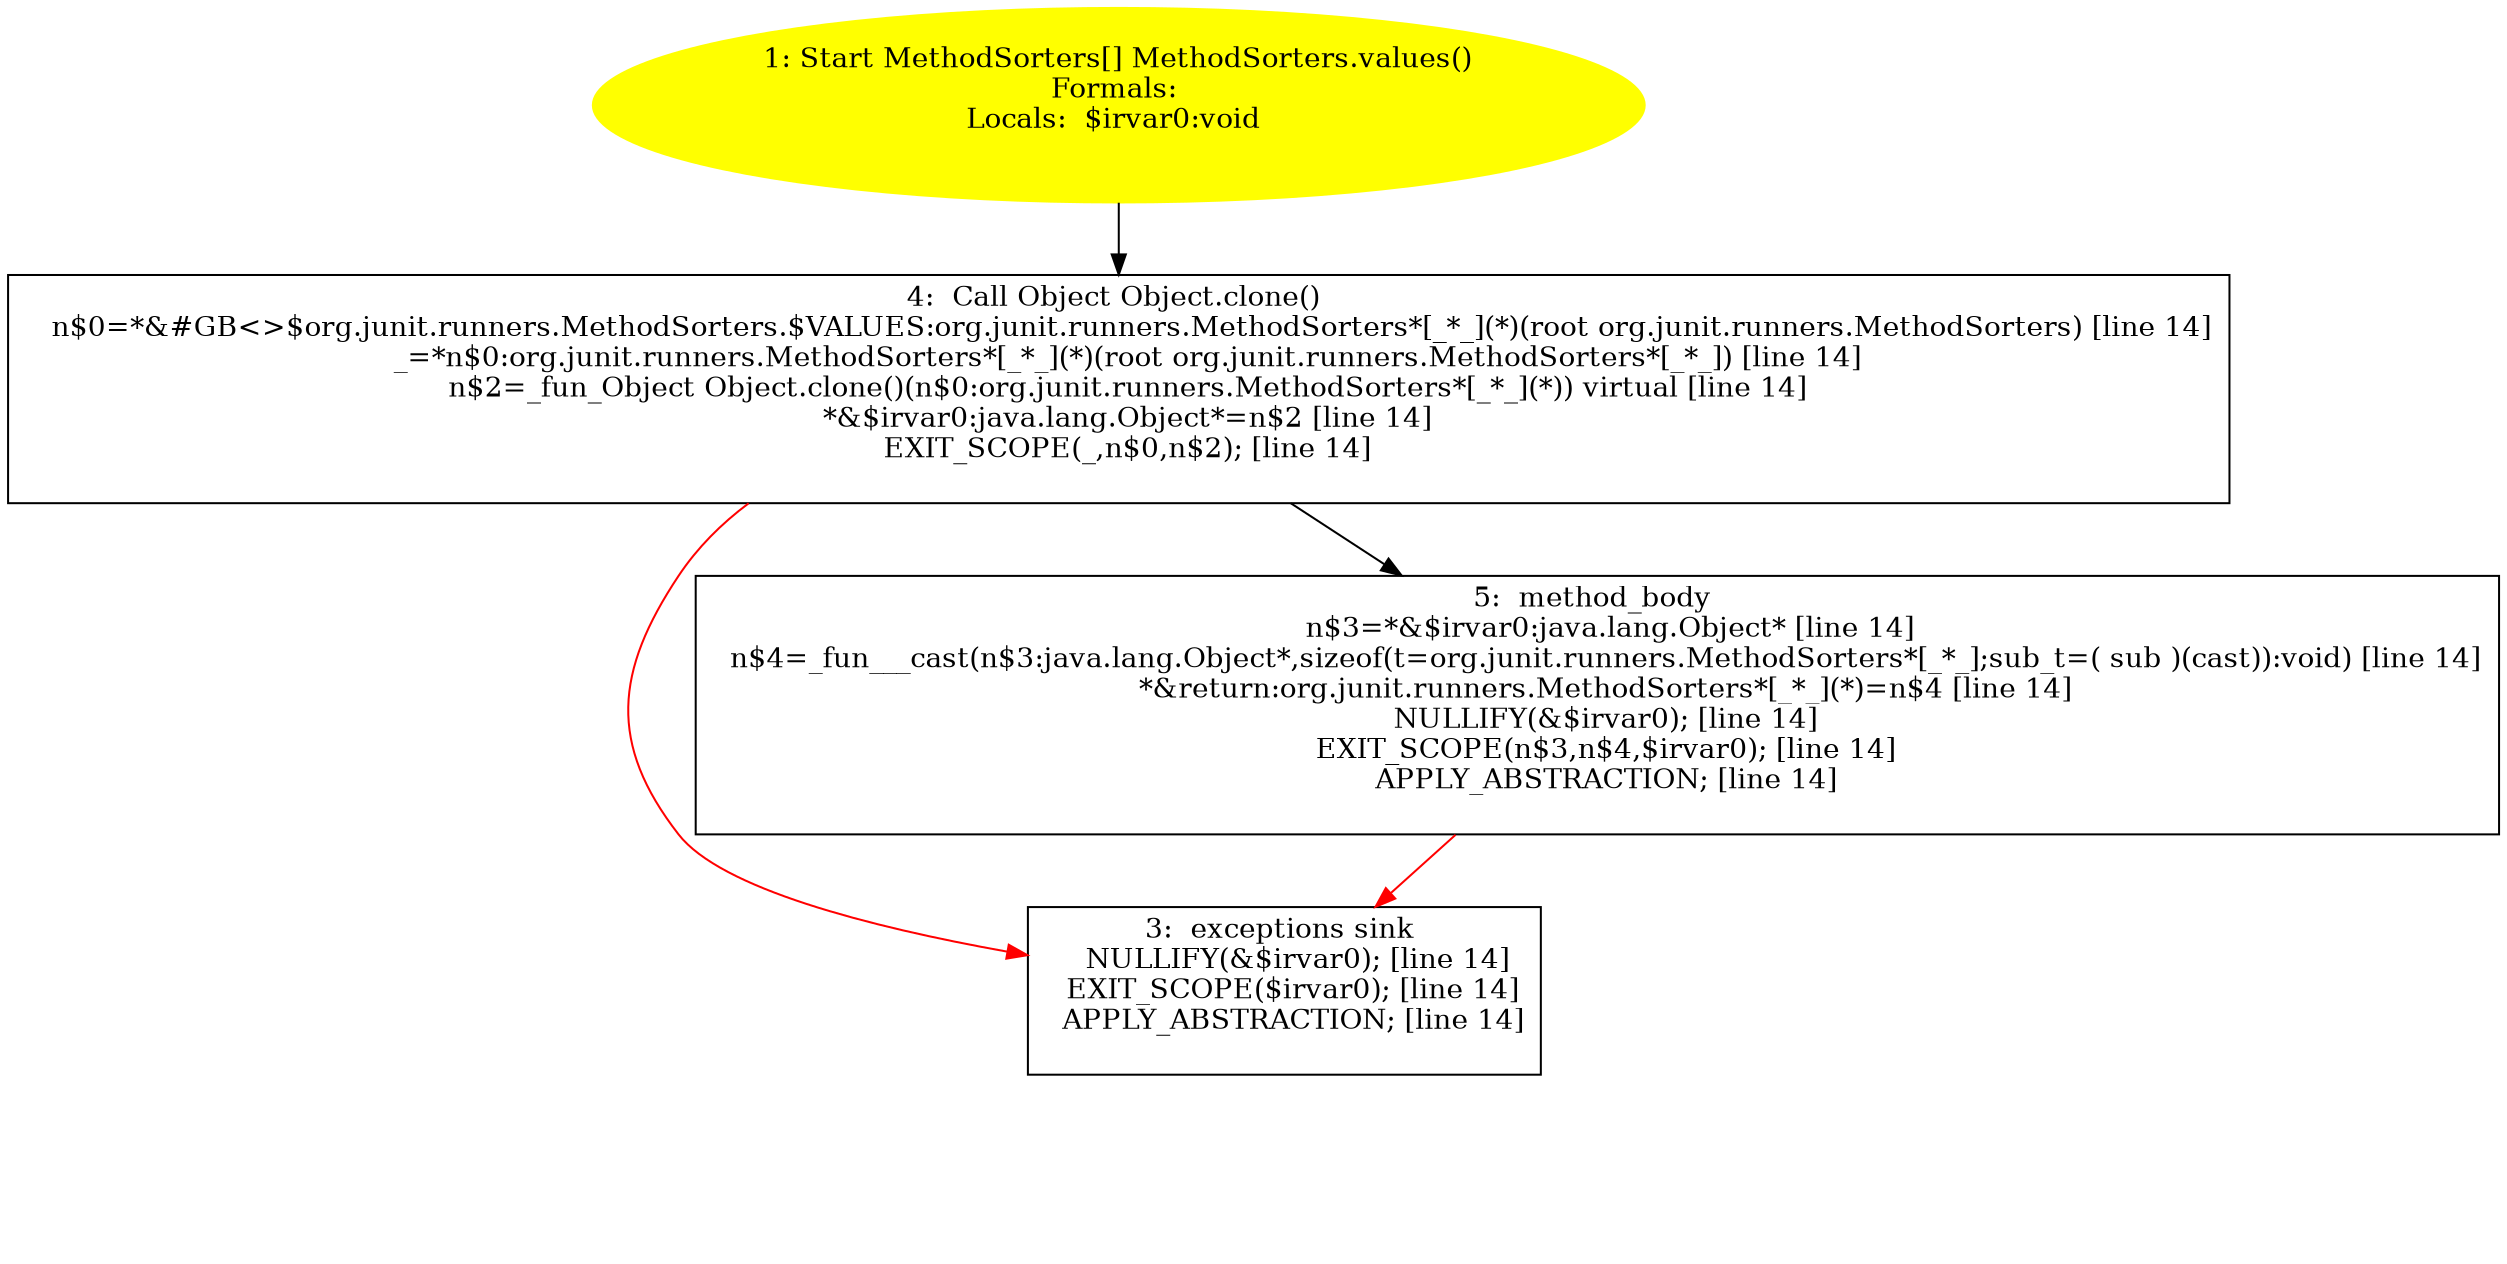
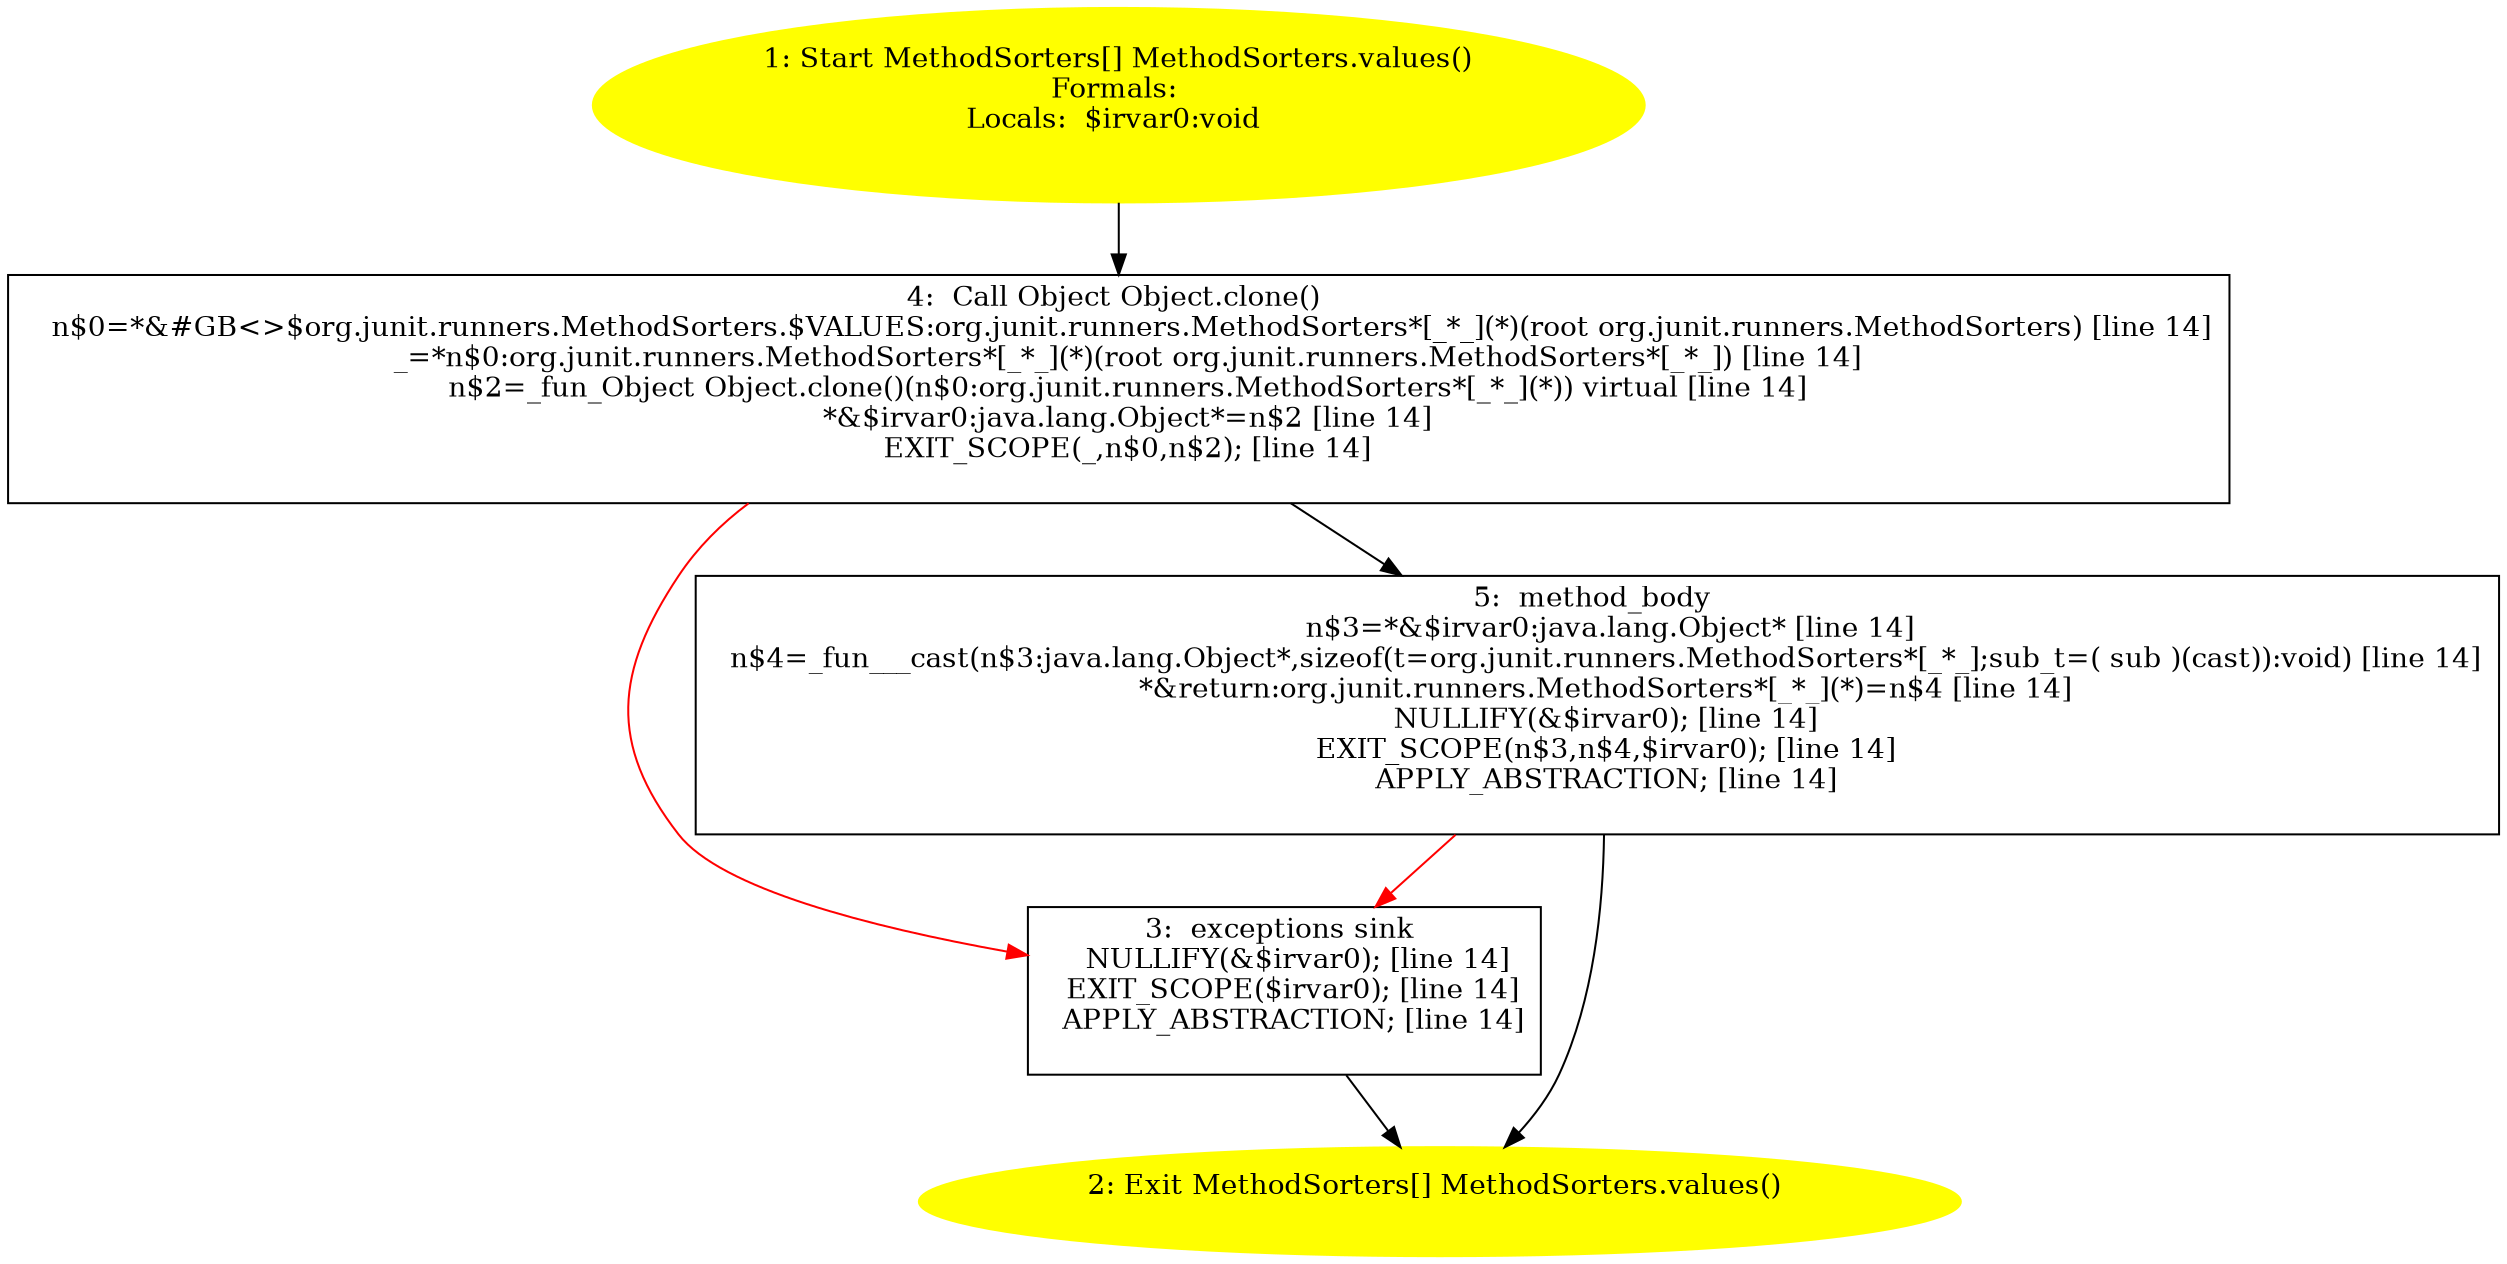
none -> (1440, 1202)
